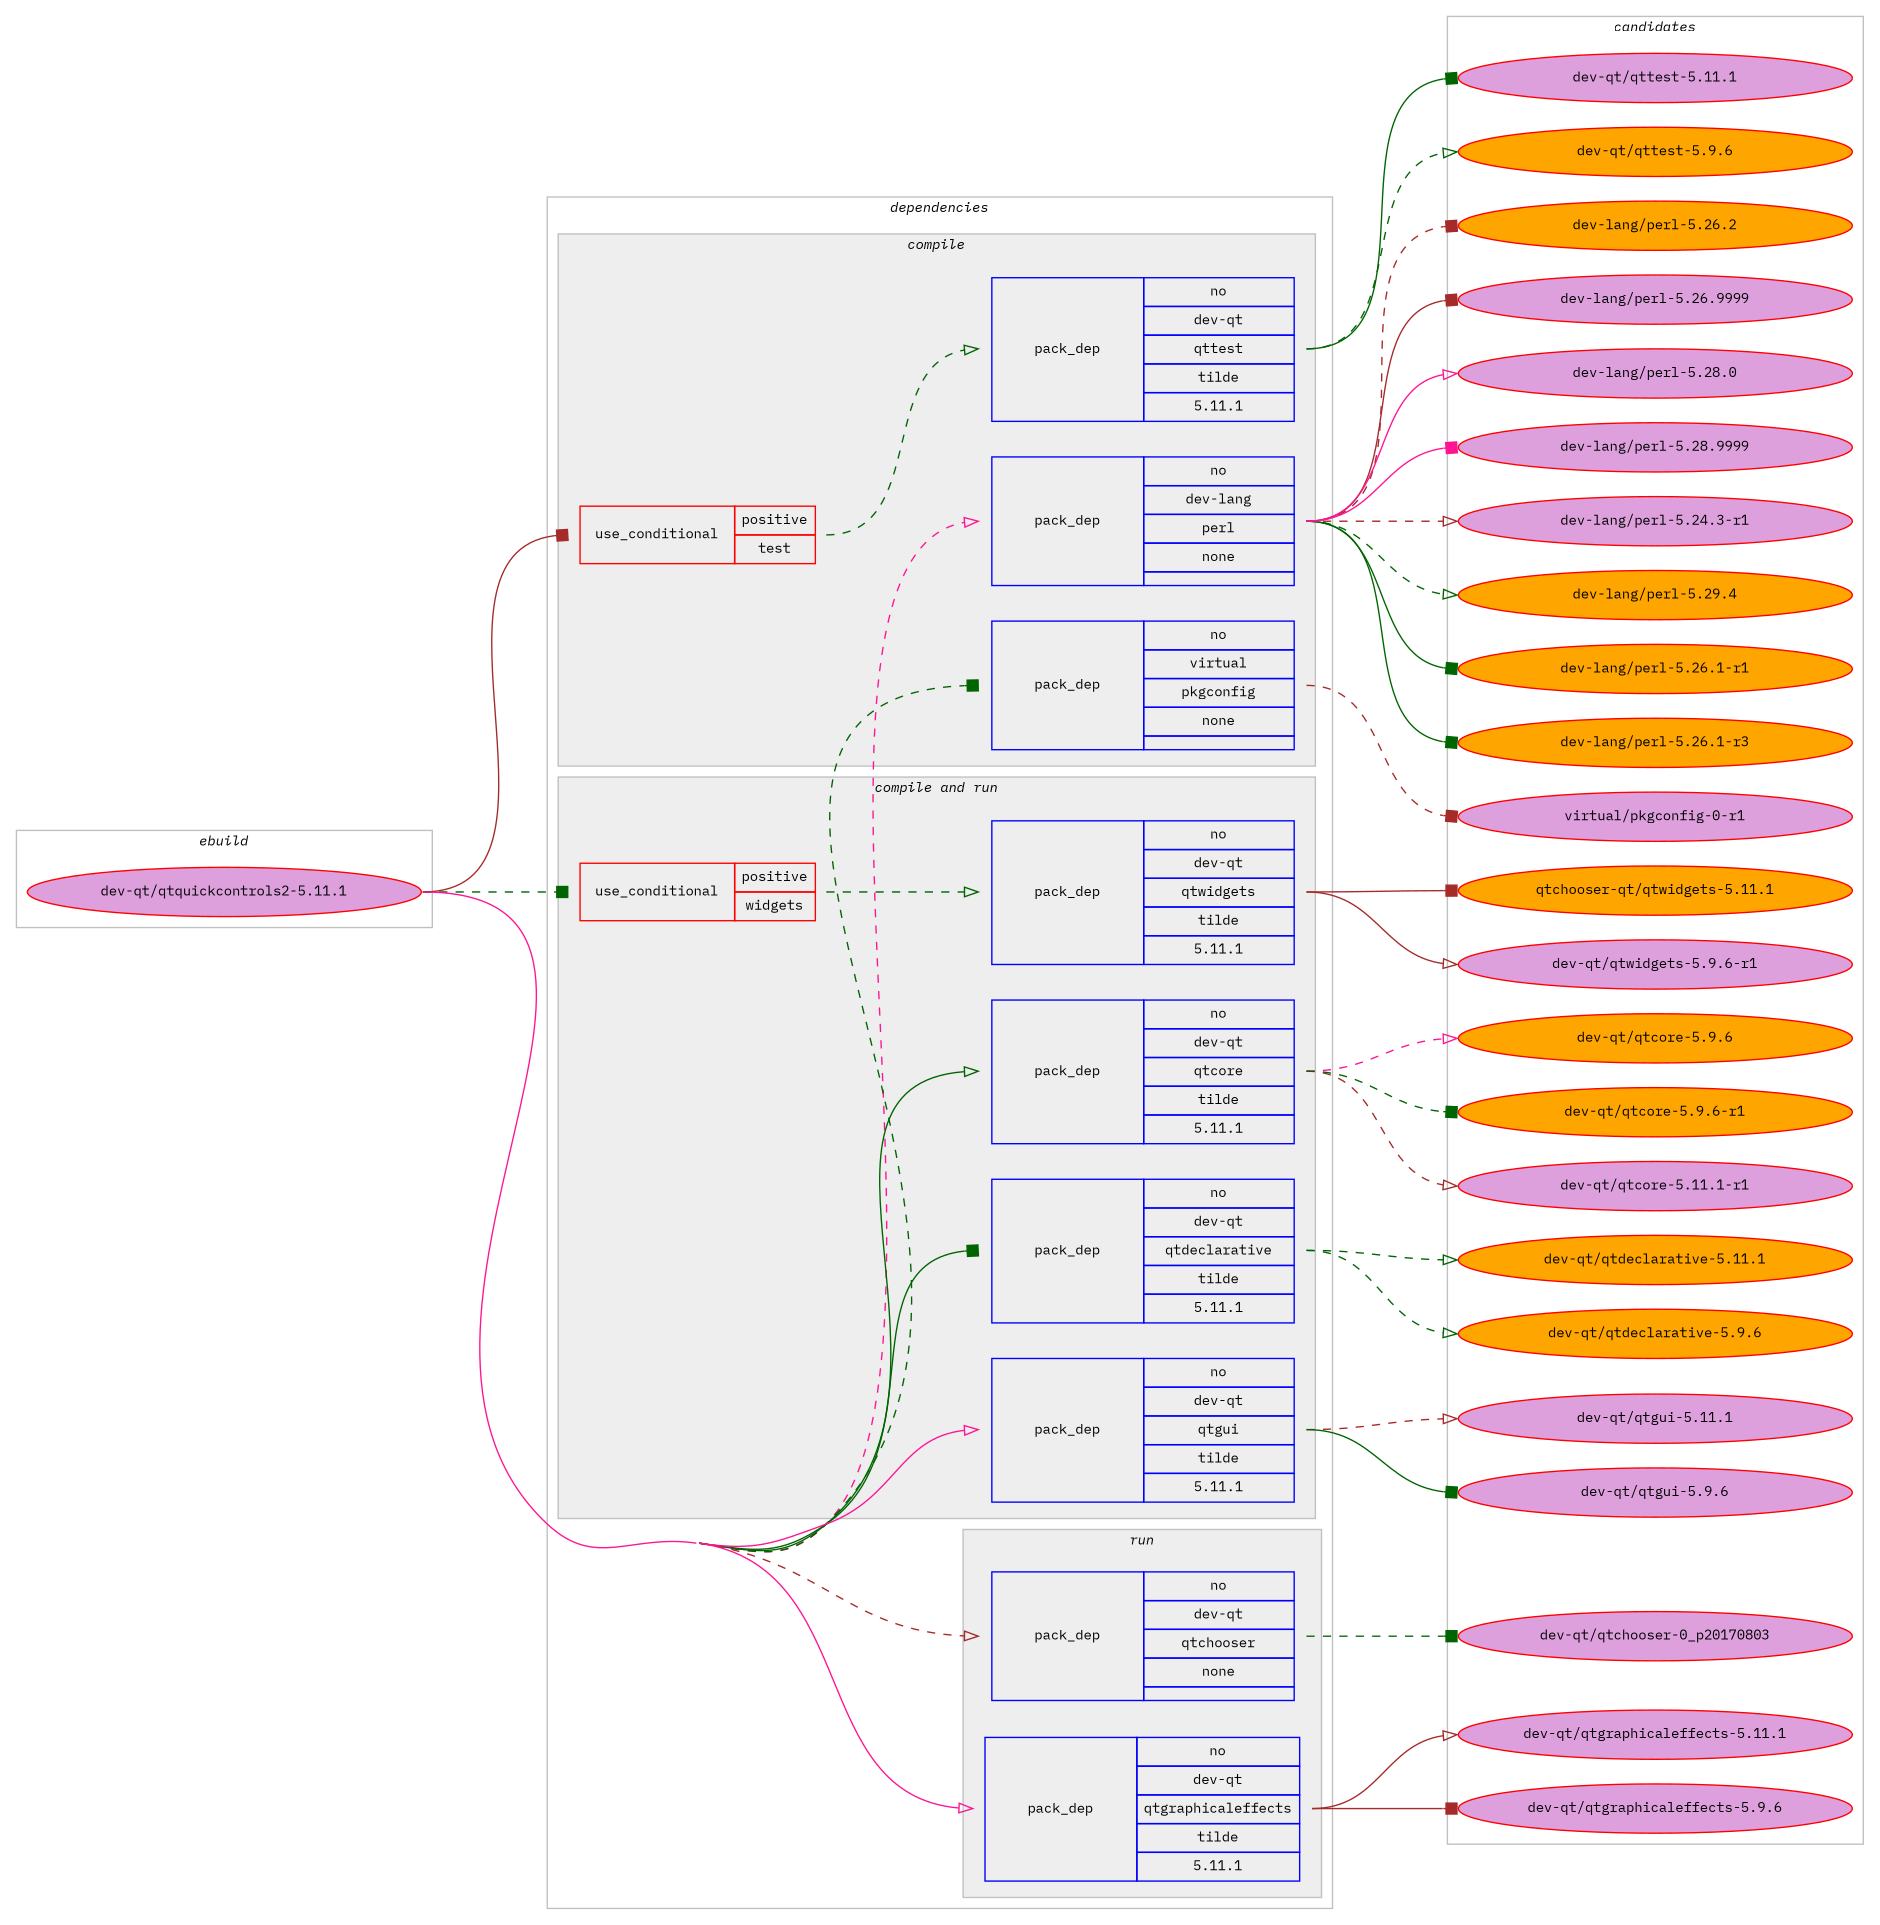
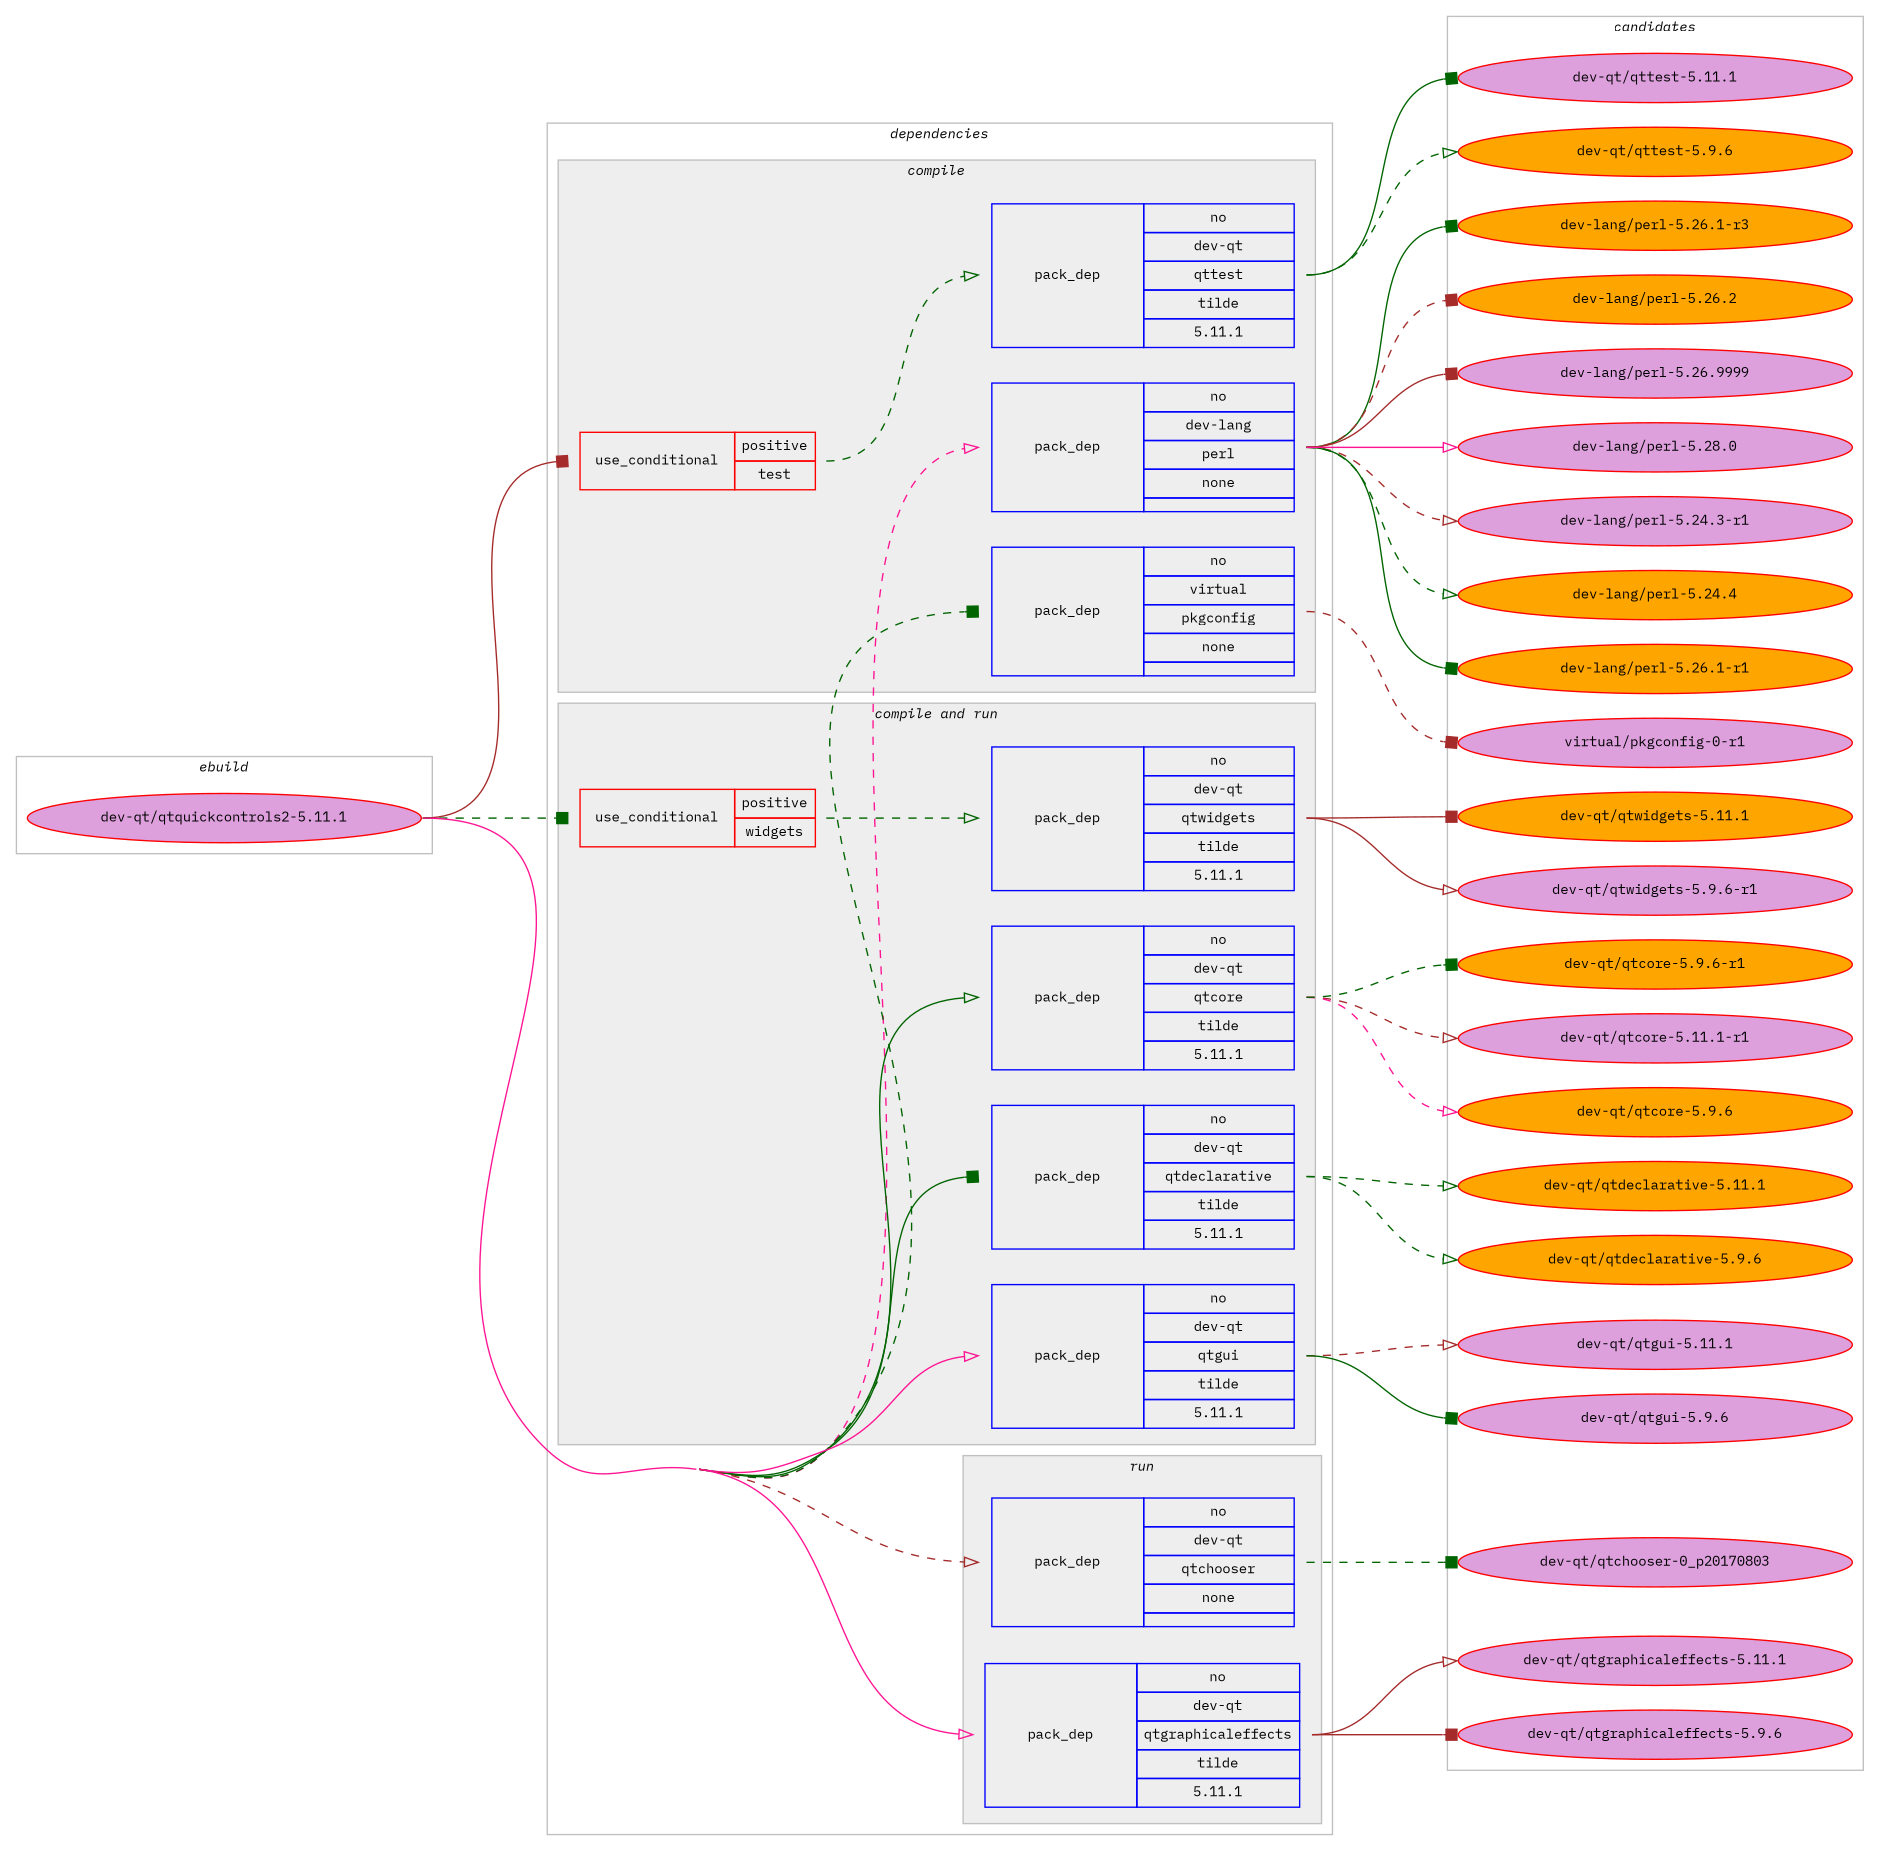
(1655, 447) -> none
(1655, 595) -> (1655, 595)
(1655, 891) -> (1655, 817)
